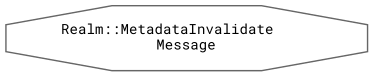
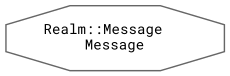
(187, 38) -> (115, 38)
